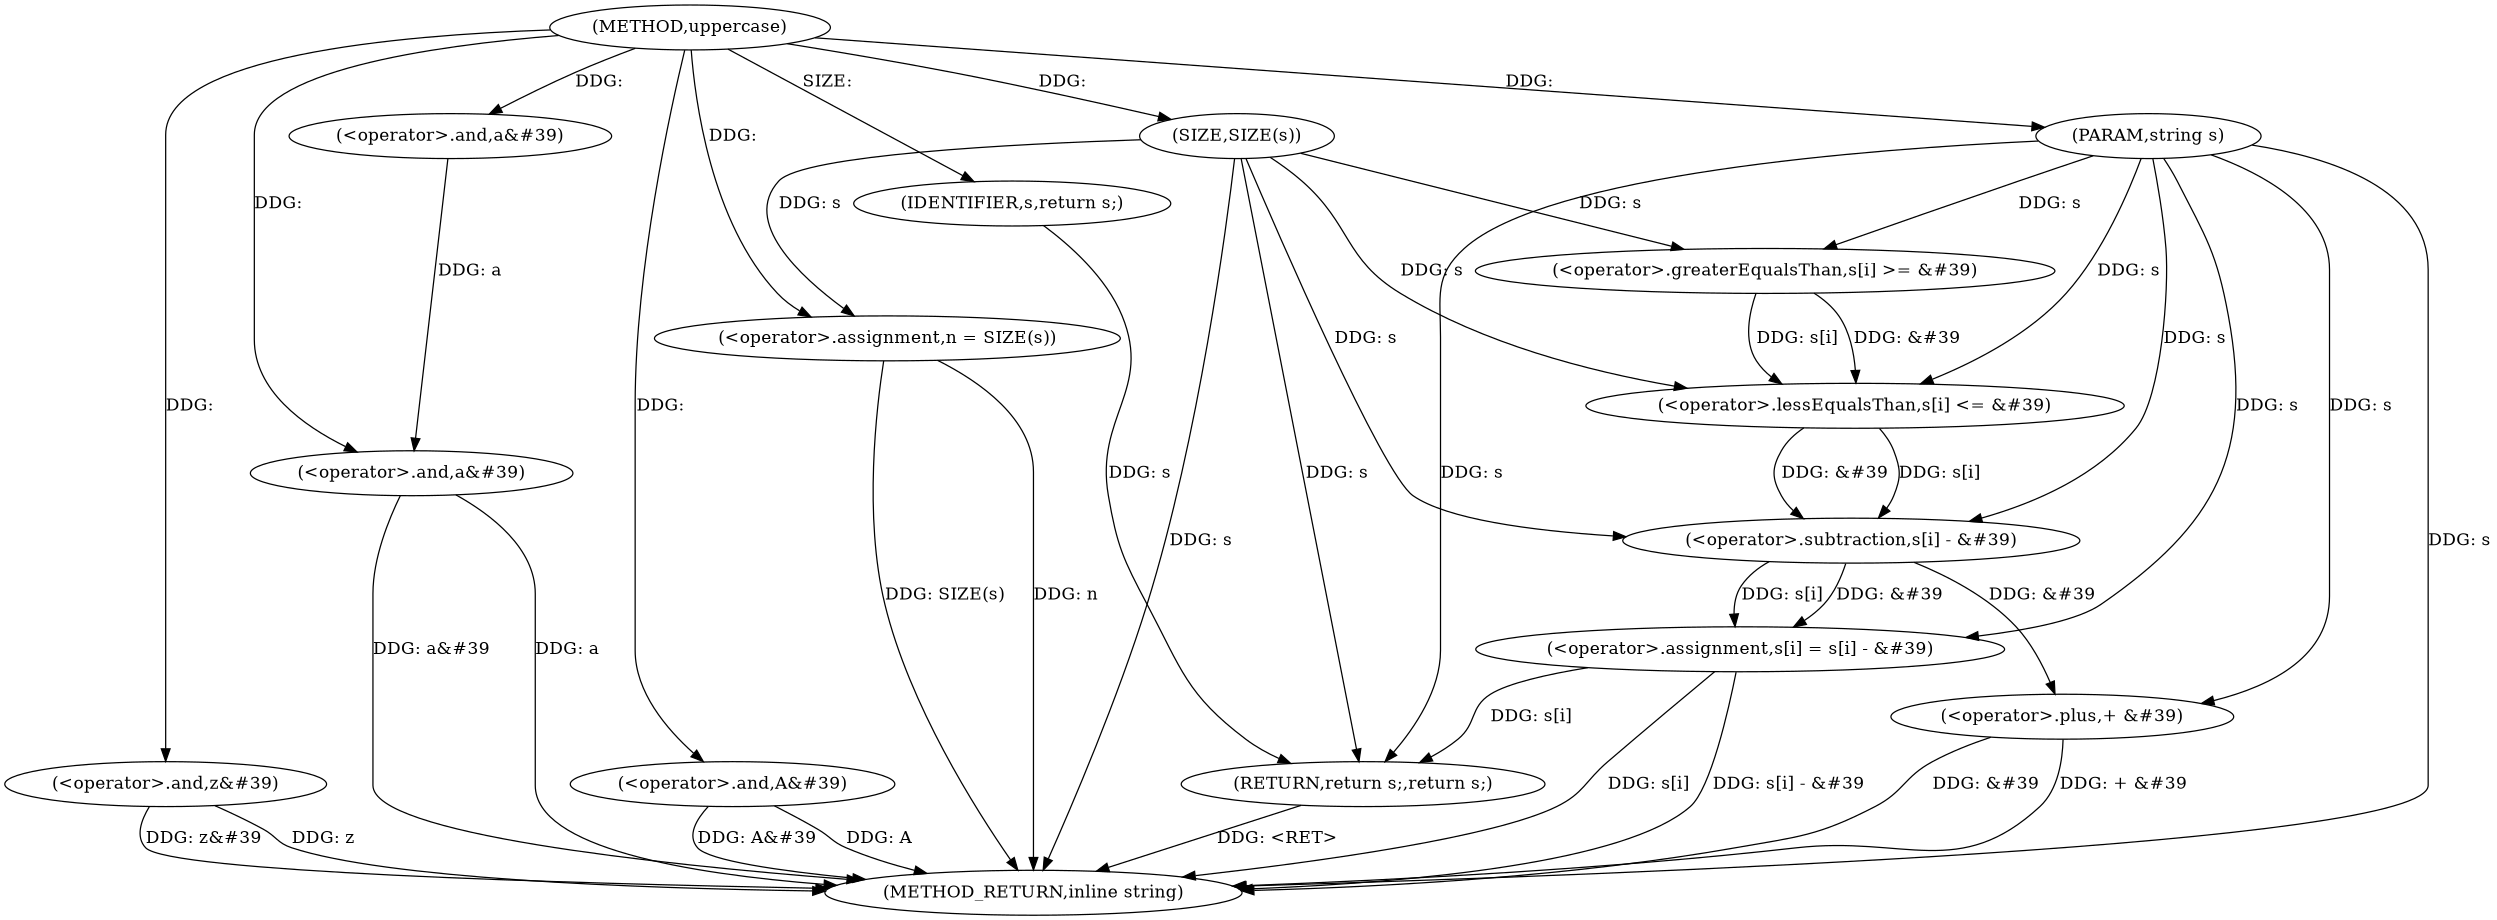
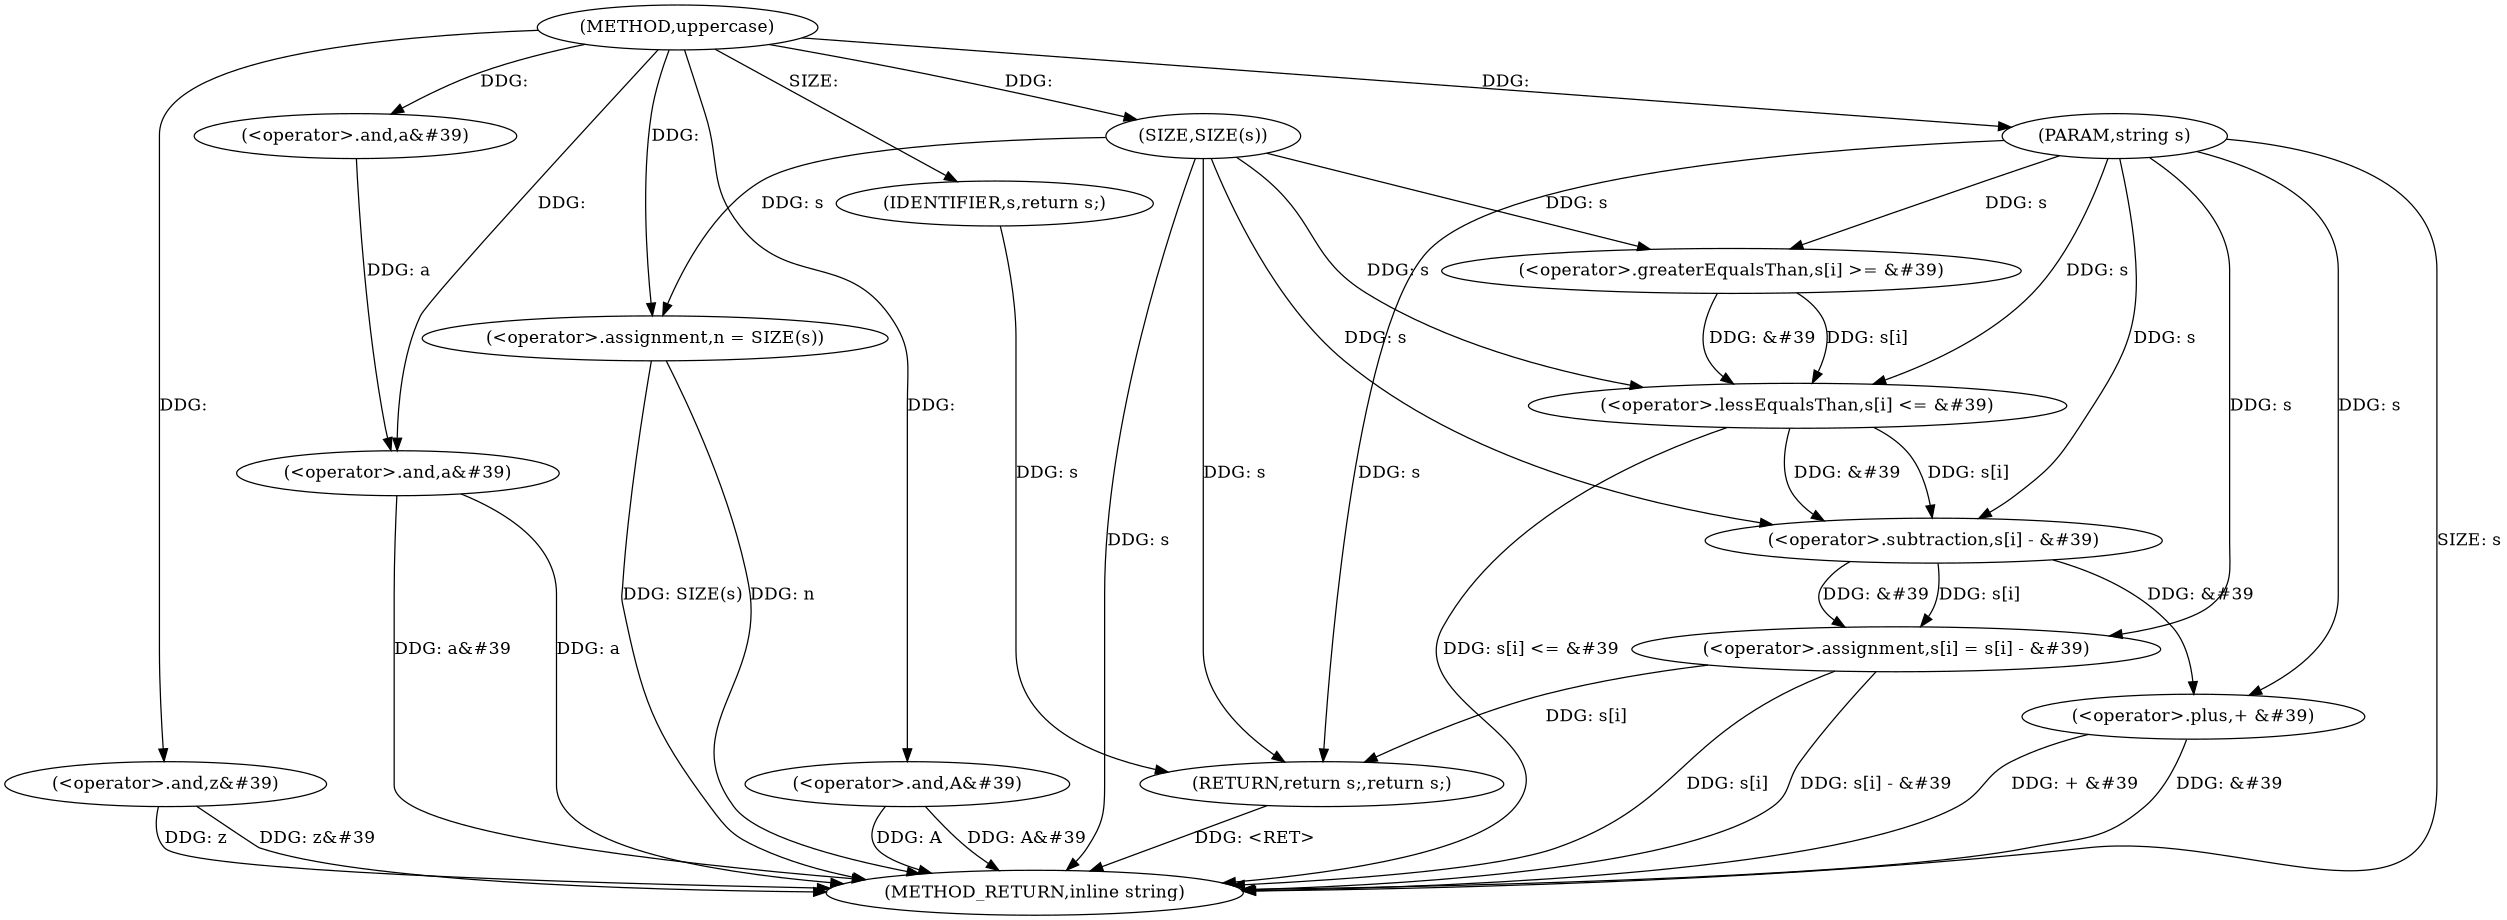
(2460, 541) -> (2469, 541)
none -> (1460, 697)
